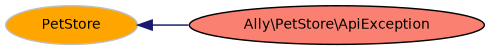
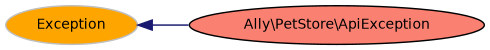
(72, 25) -> (72, 25)
